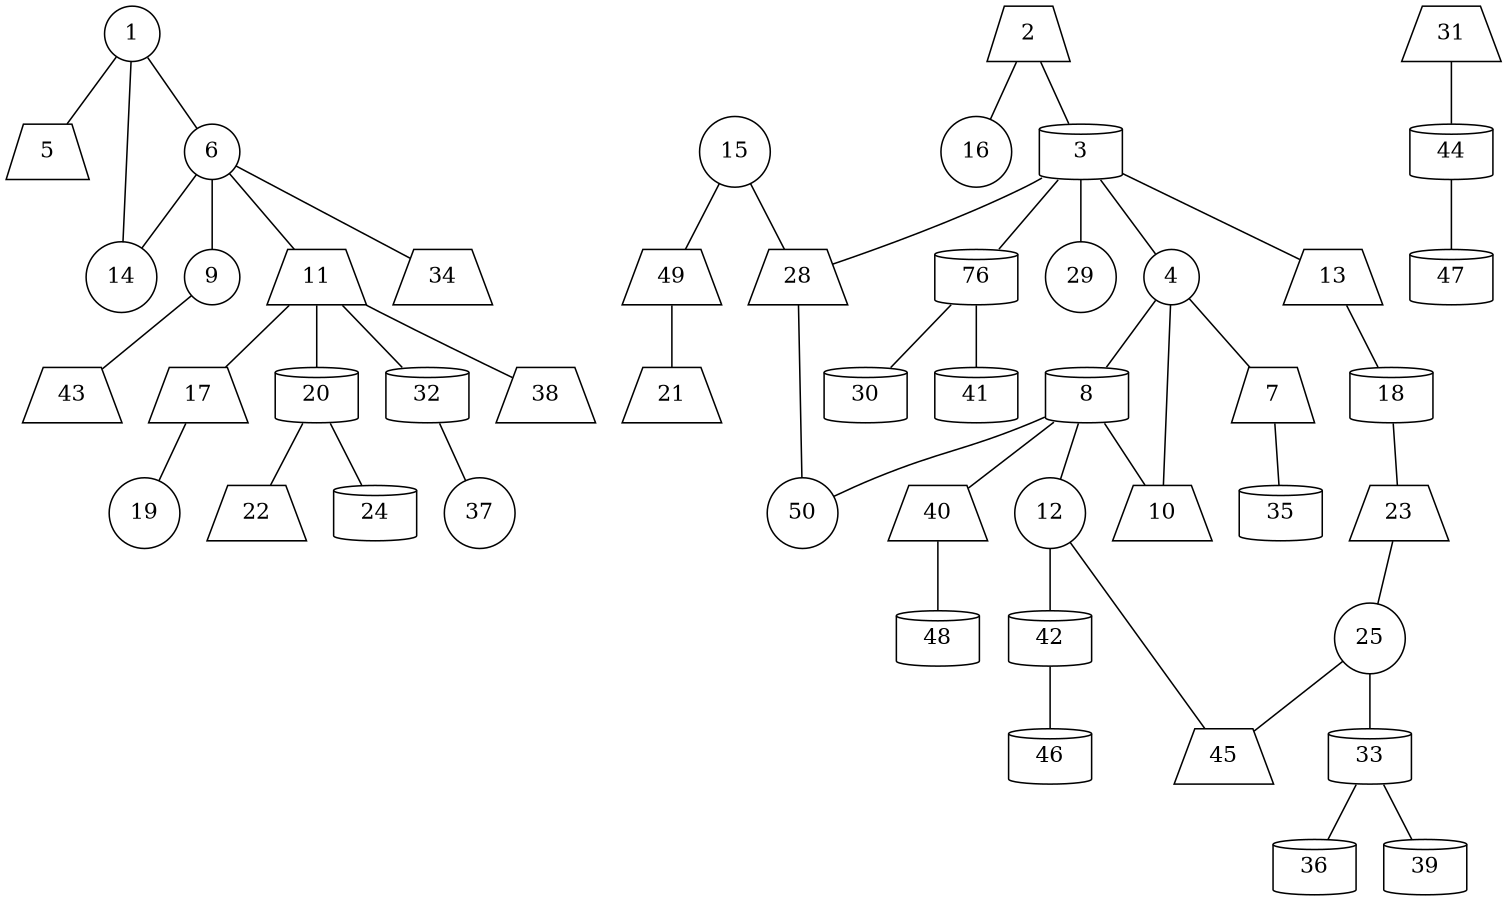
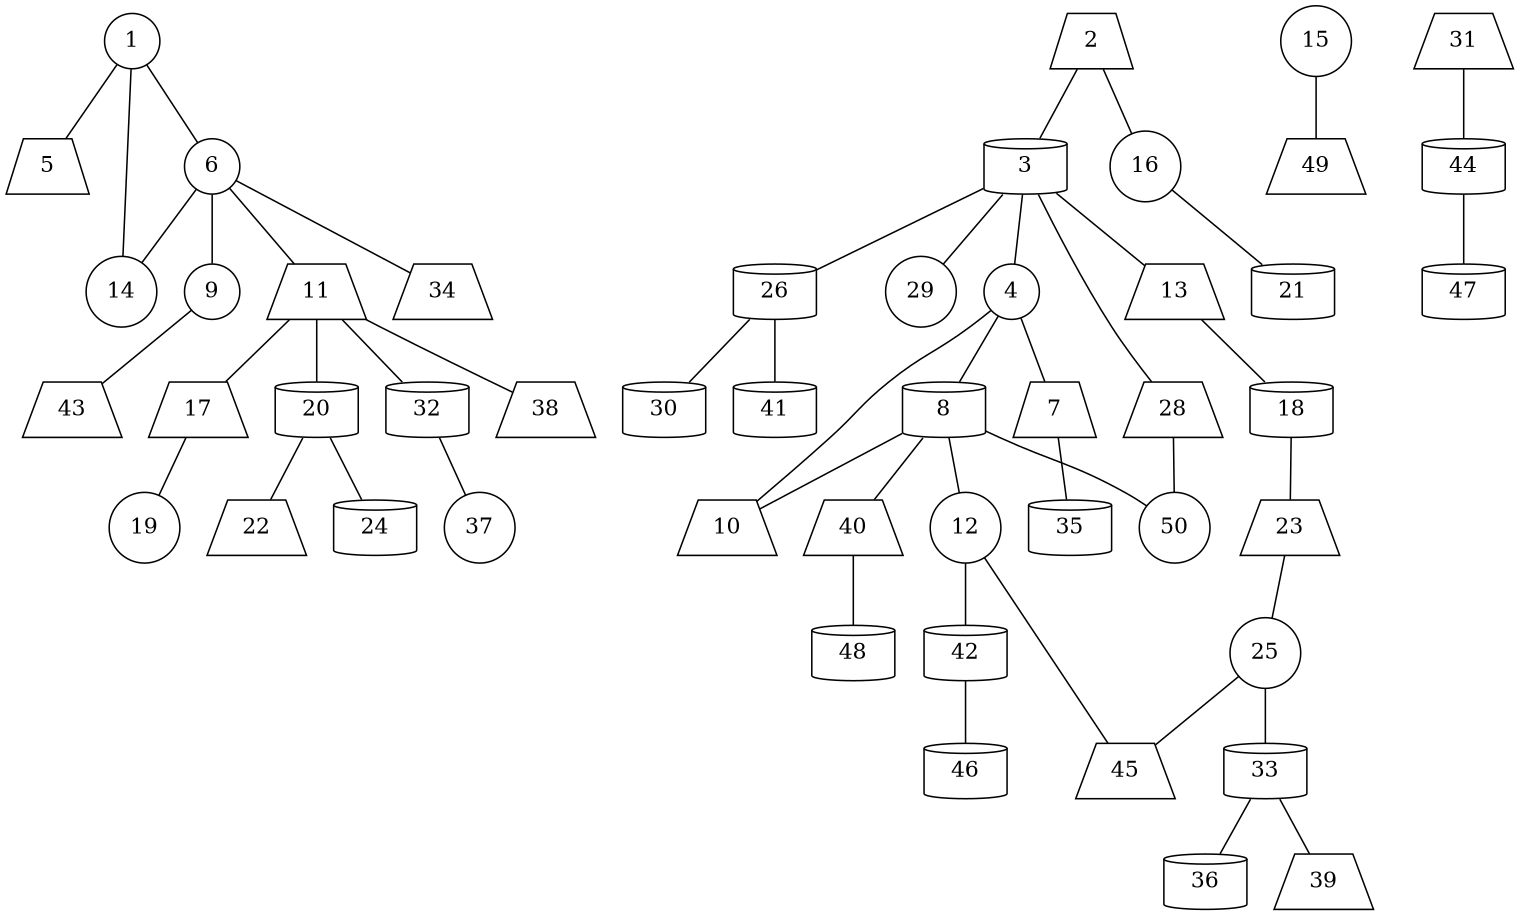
(767, 217) -> none
(976, 277) -> (775, 292)
(672, 336) -> (1217, 227)
(672, 395) -> (1293, 292)
(1425, 867) -> (1324, 882)
